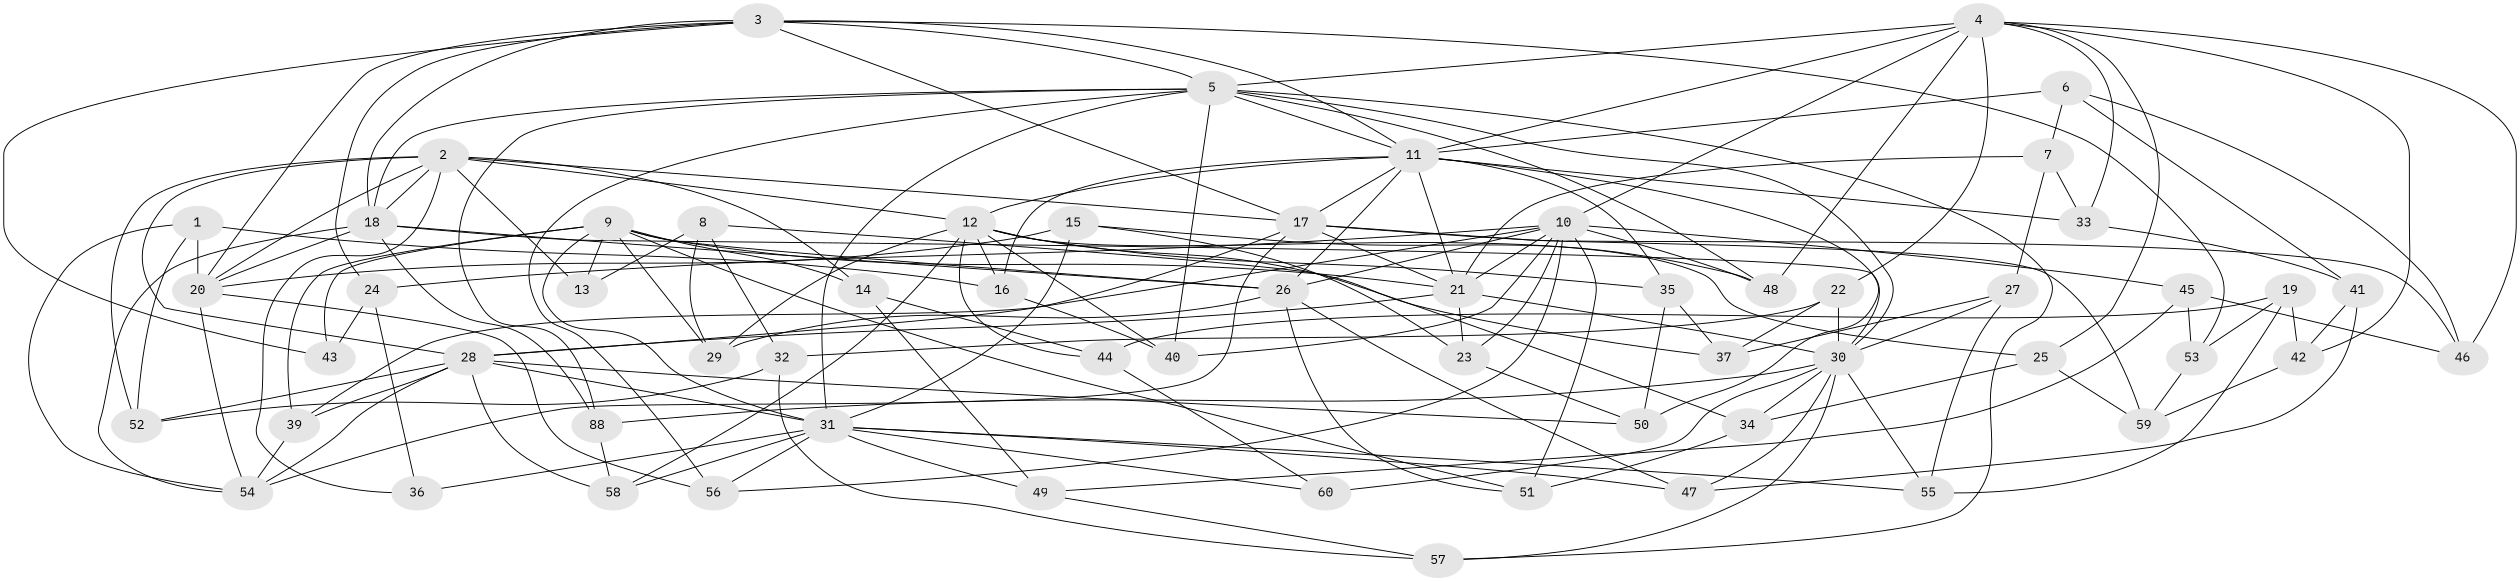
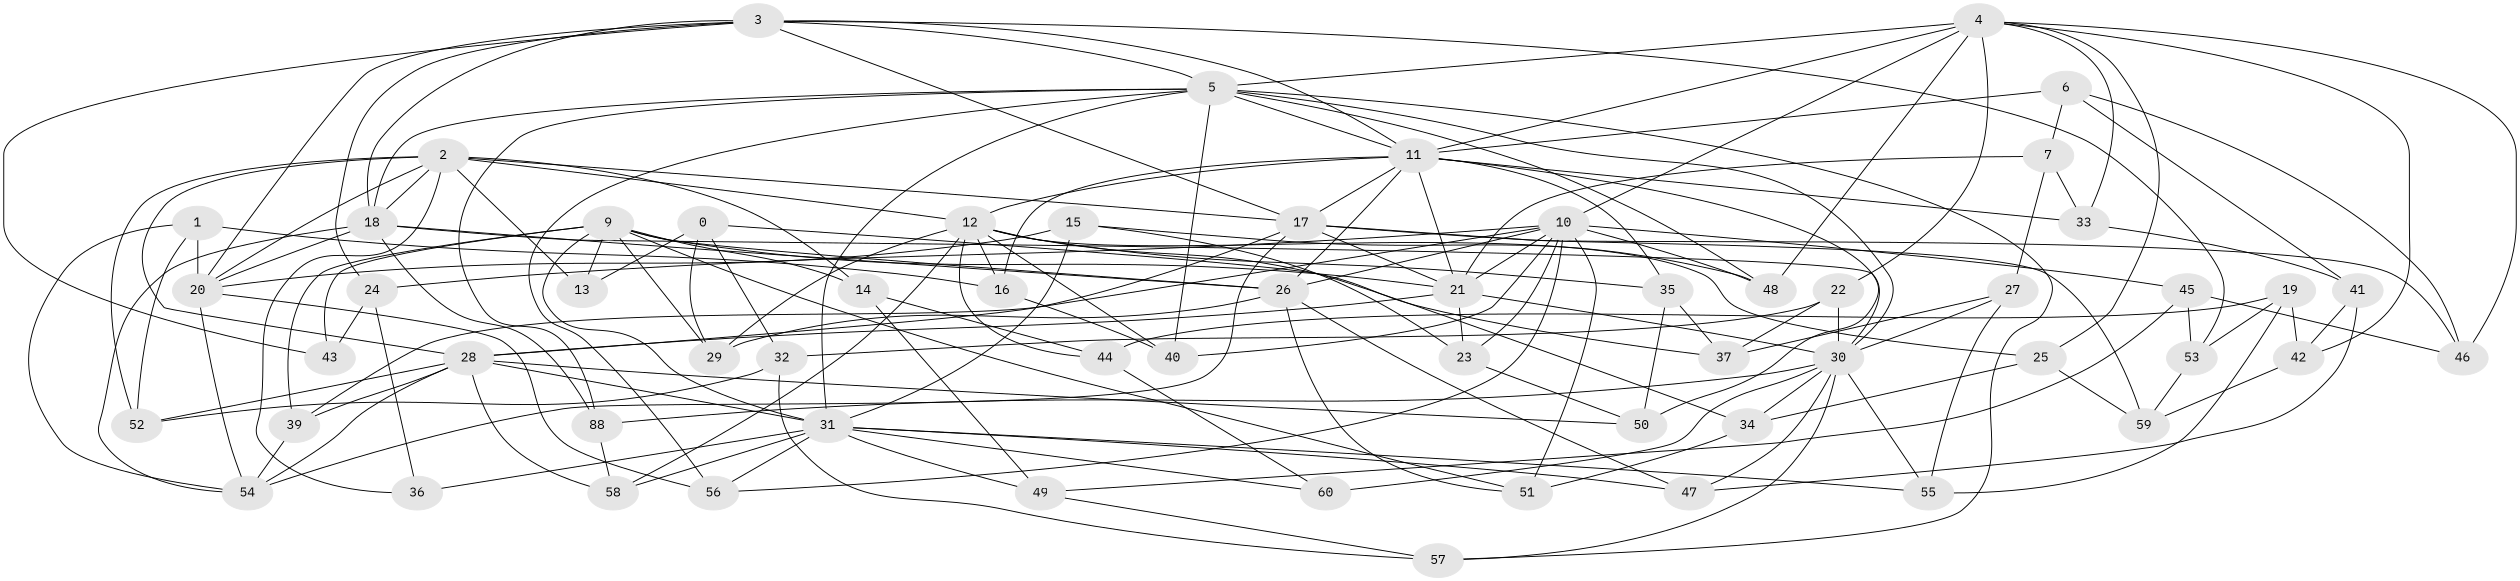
(703, 223) -> (703, 223)
